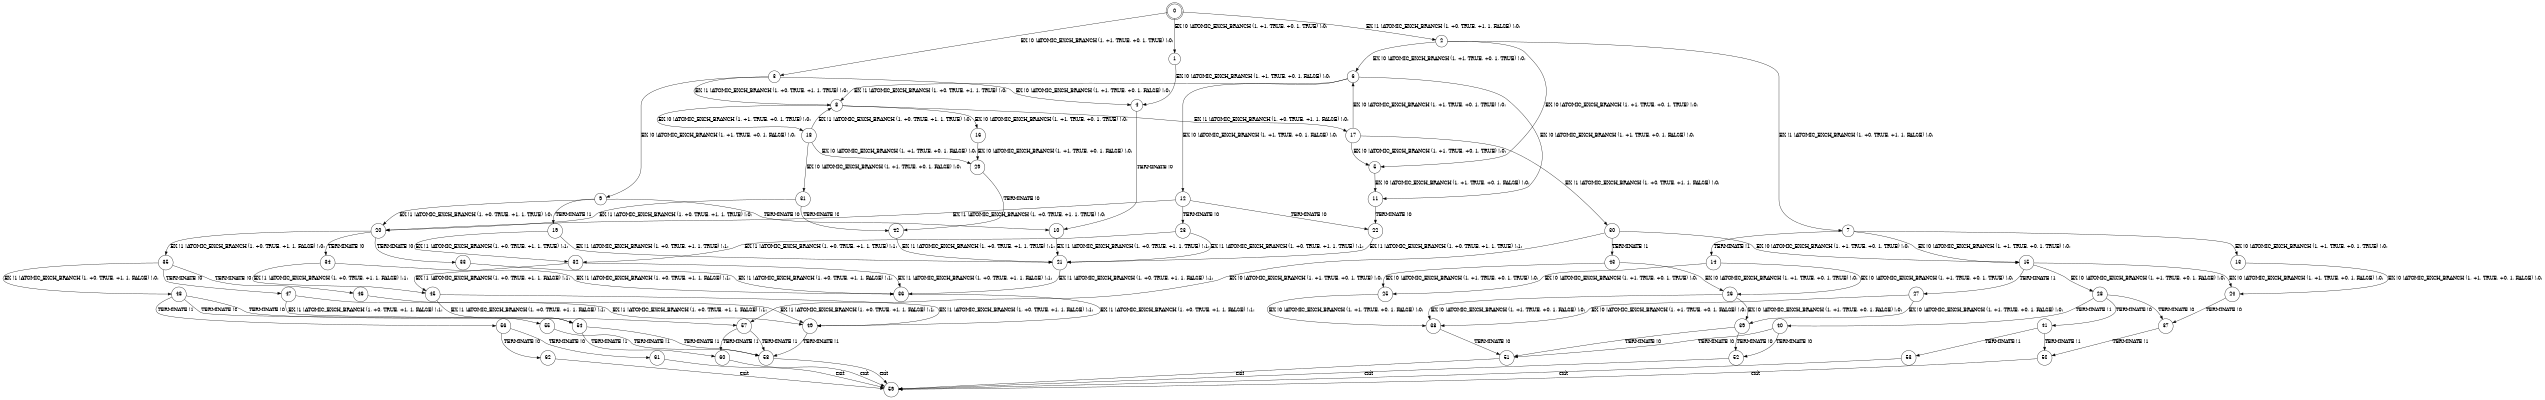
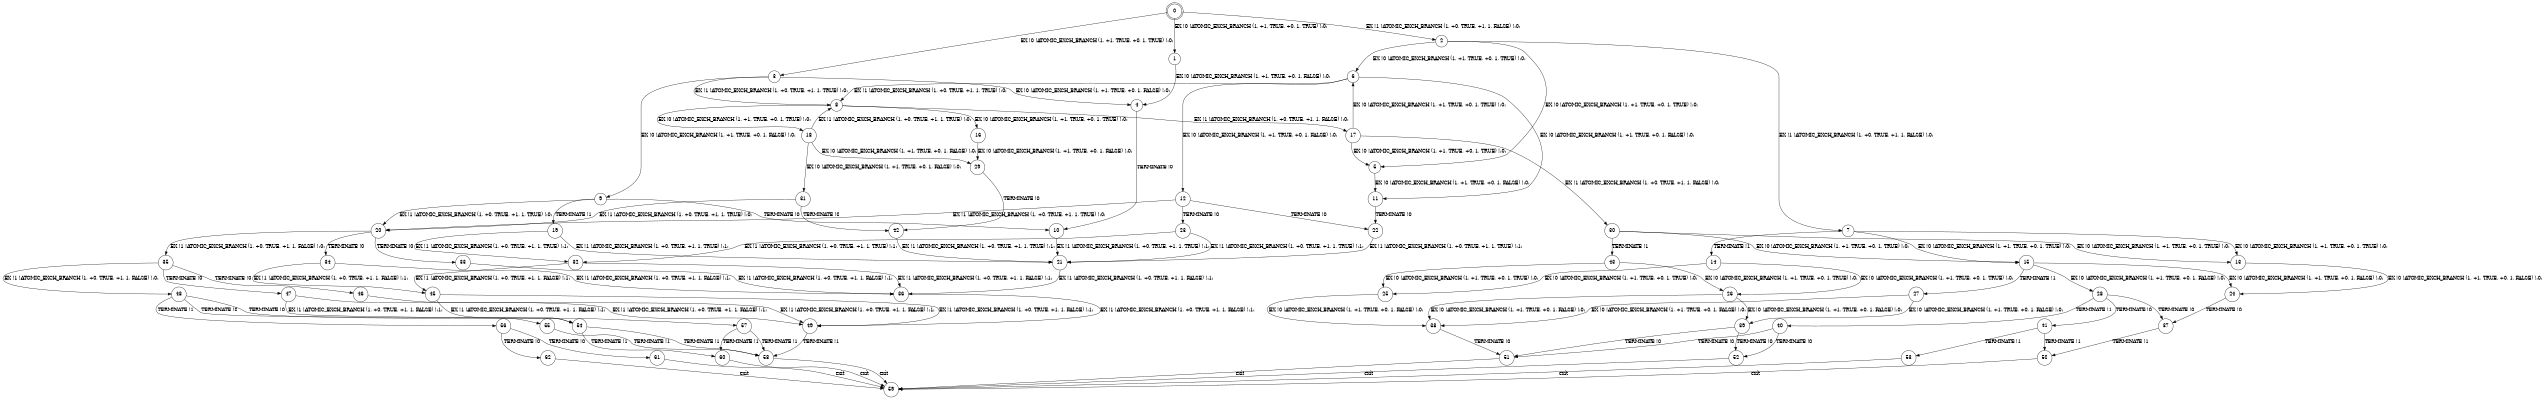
(1179, 287) -> (1925, 239)
